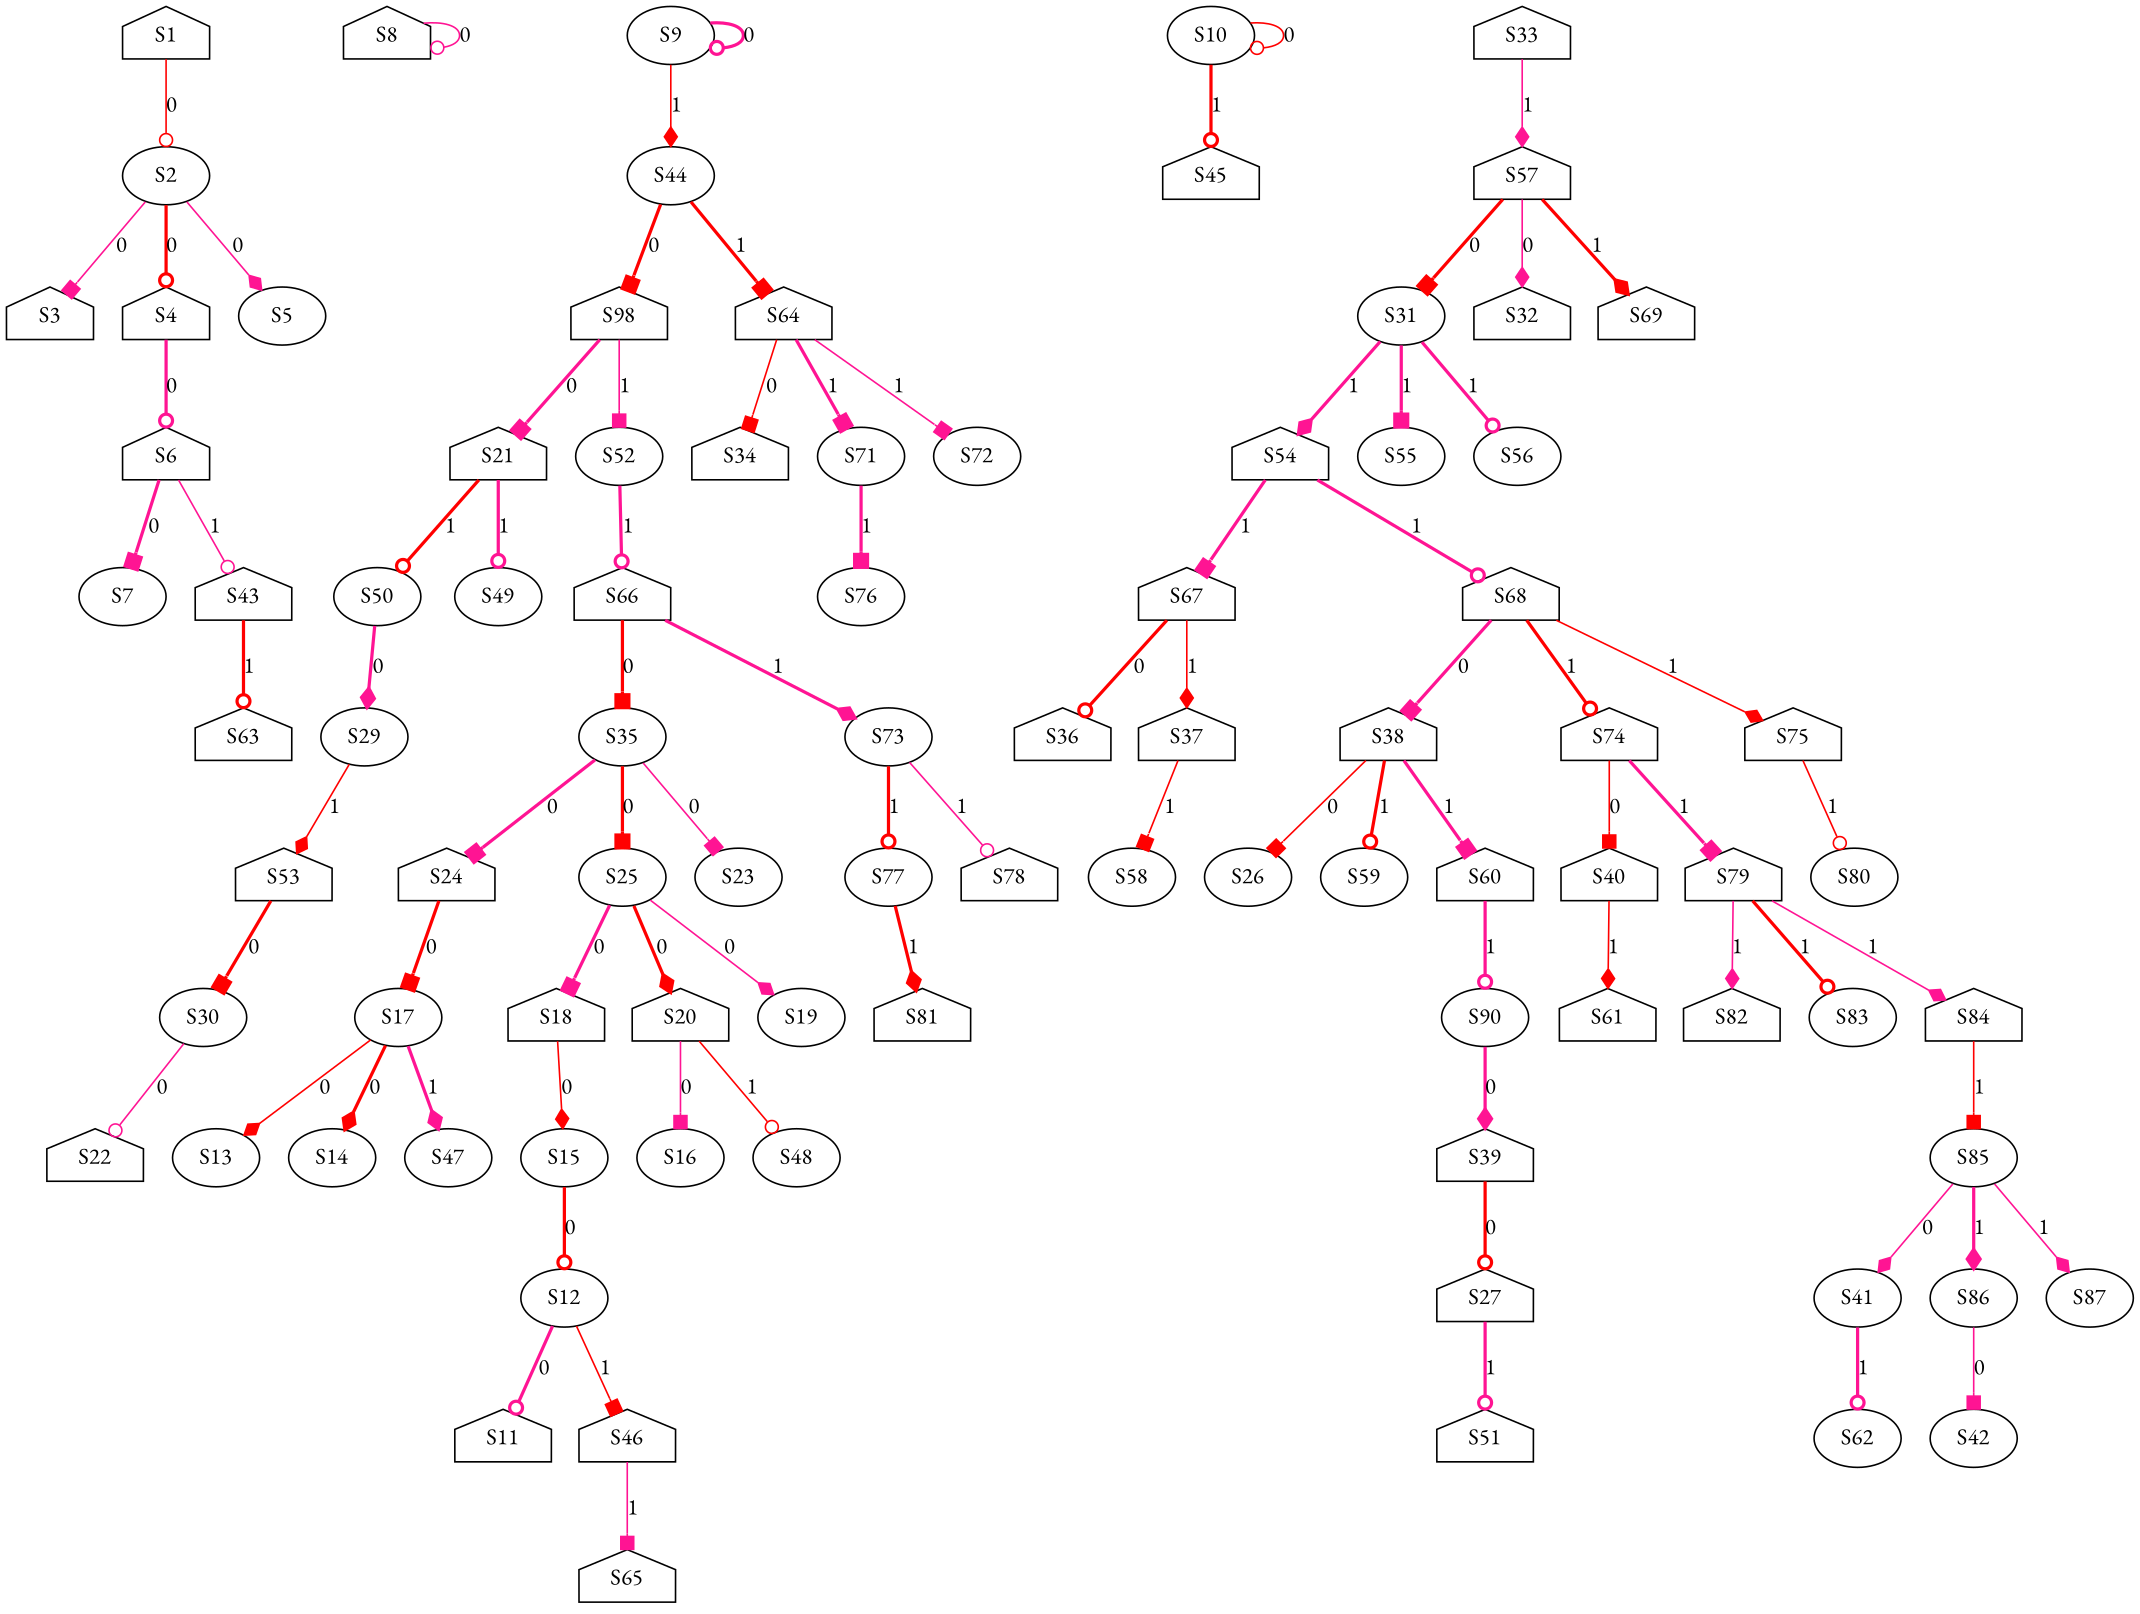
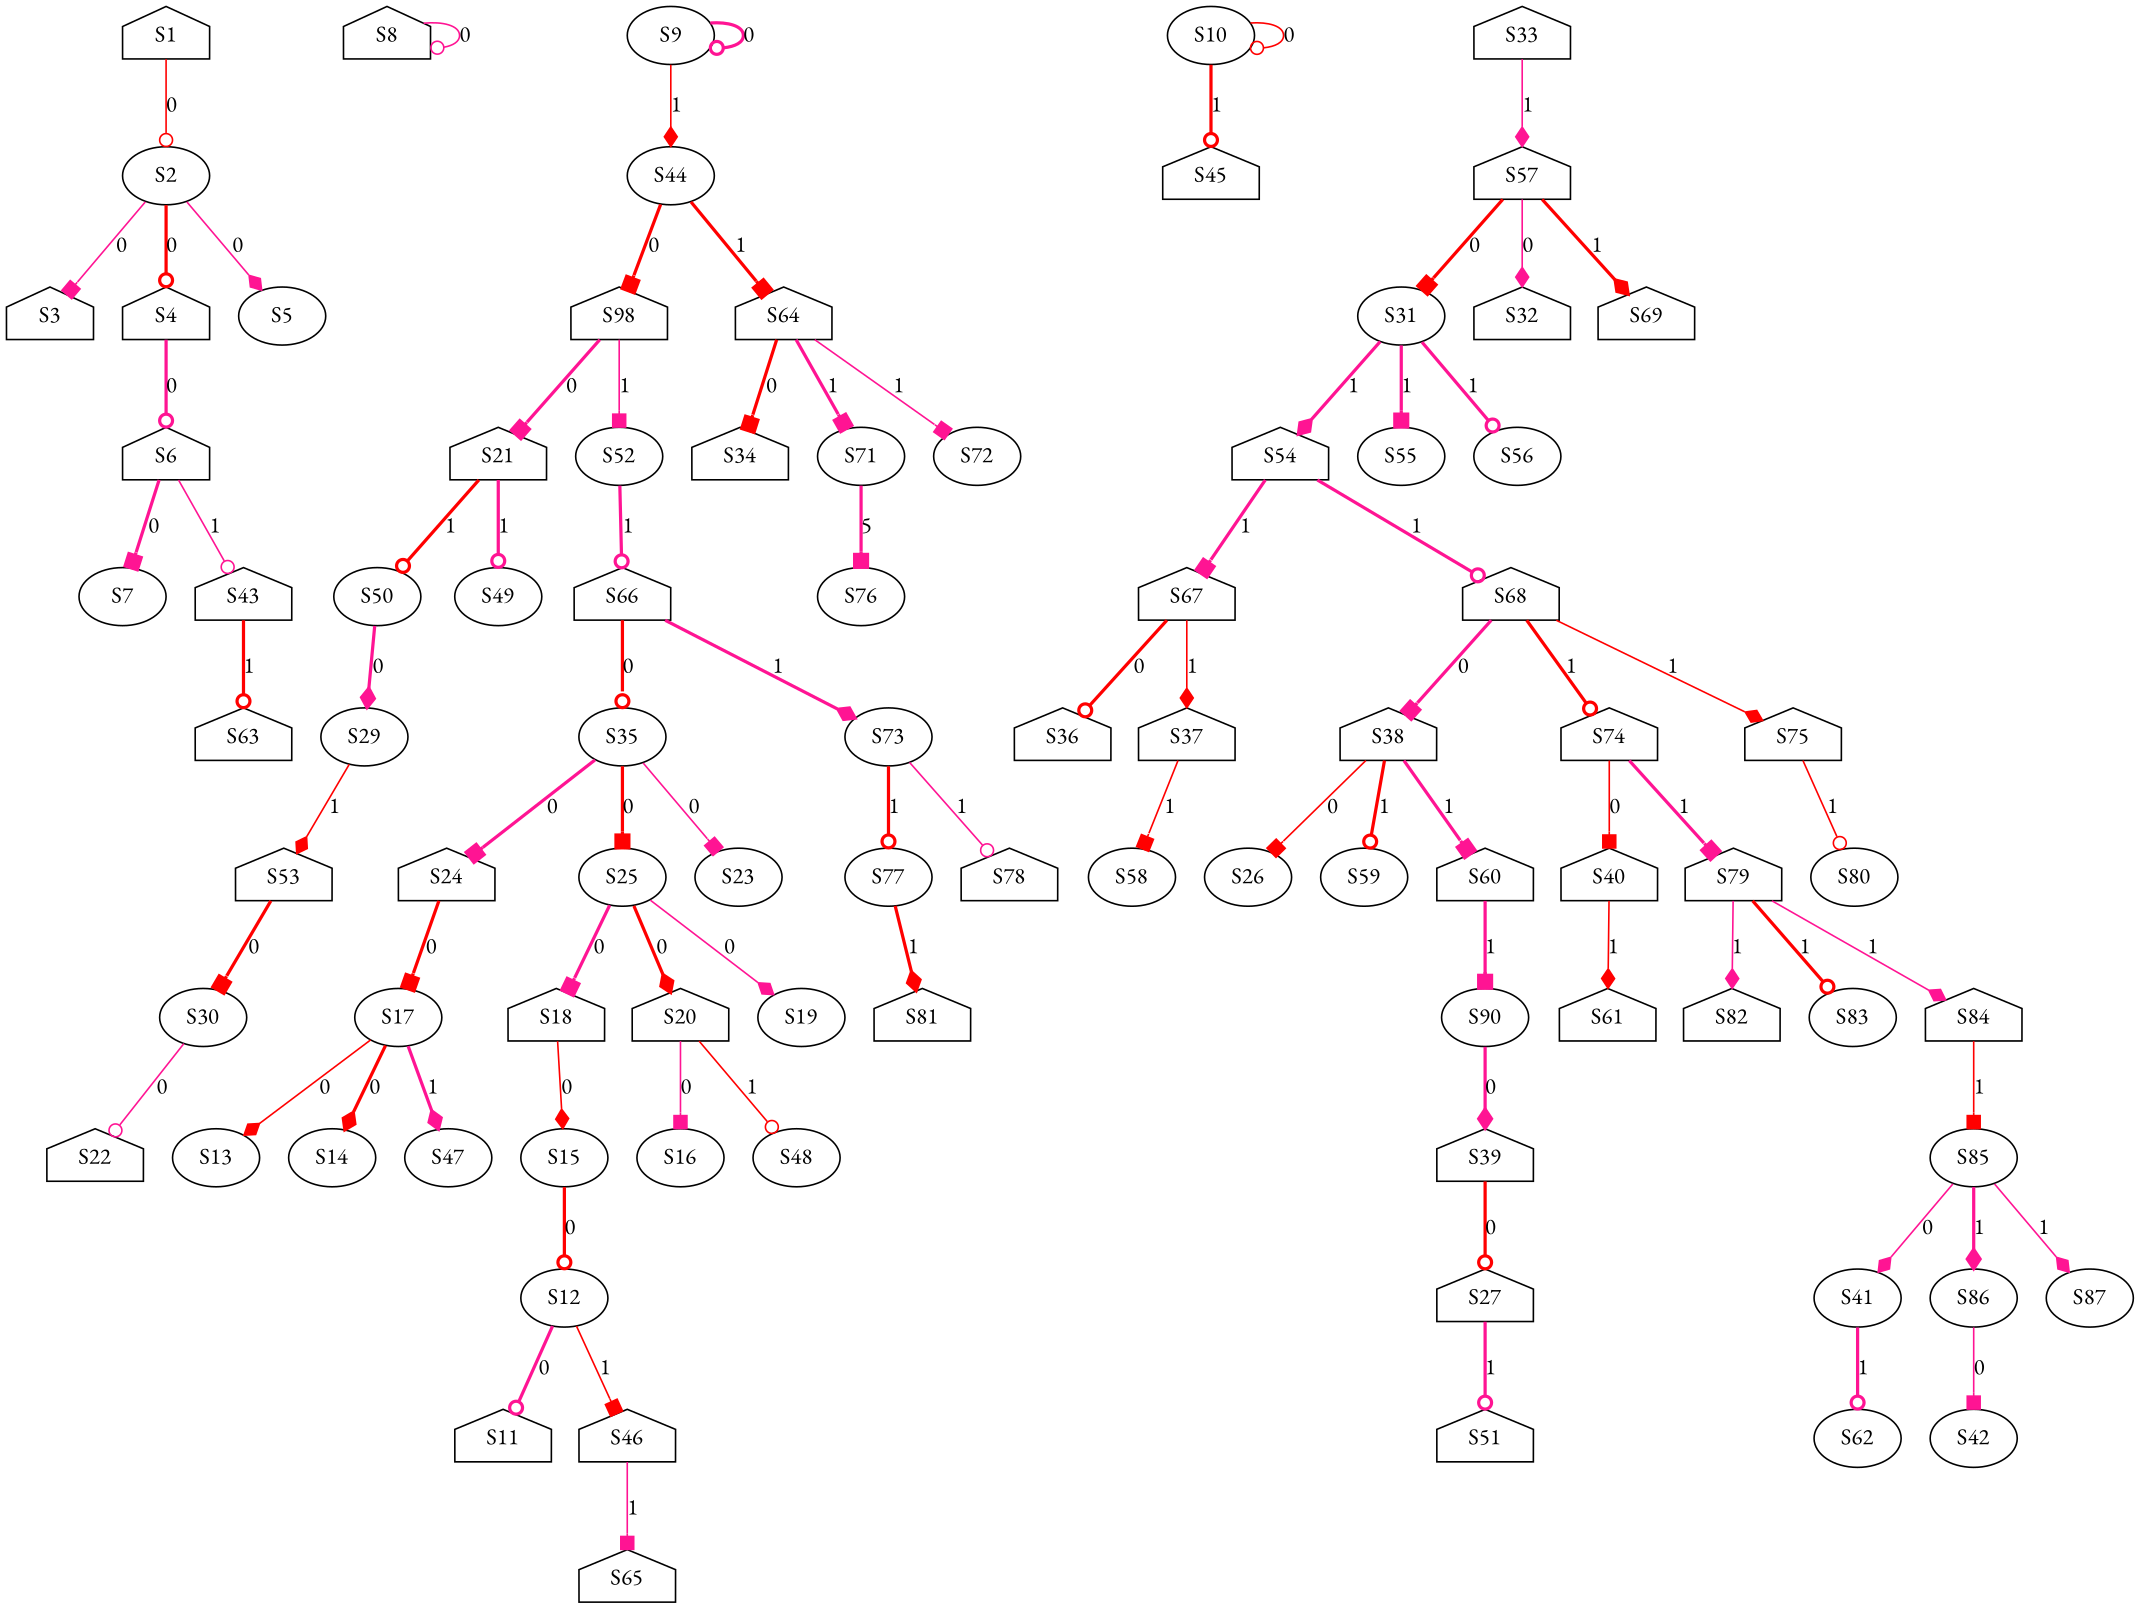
(765, 377) -> (765, 377)
(867, 526) -> (867, 526)
(622, 656) -> (622, 656)
(1485, 938) -> (1485, 938)
